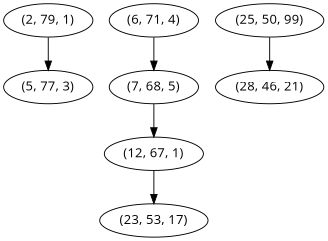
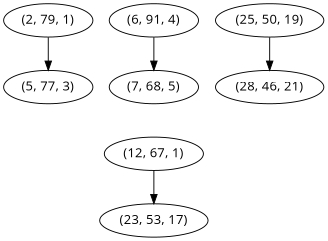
(154, 20) -> (154, 20)
(270, 20) -> (270, 20)
(154, 116) -> none
